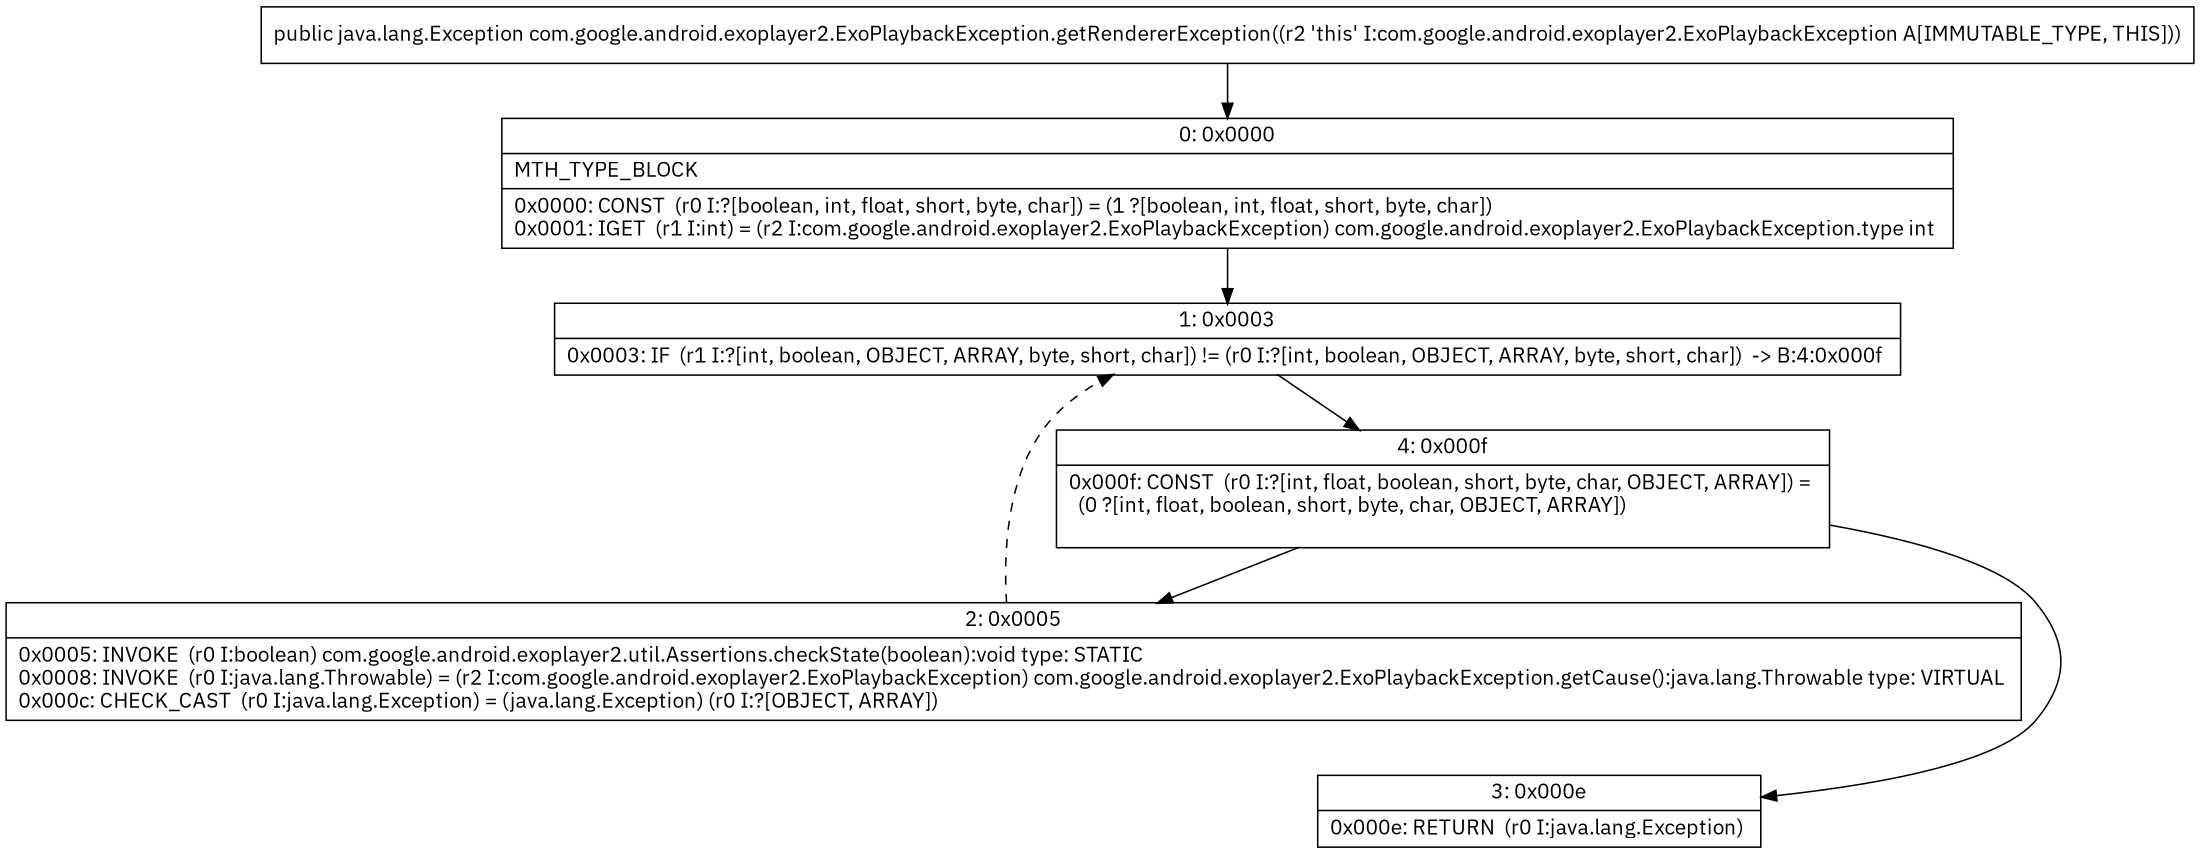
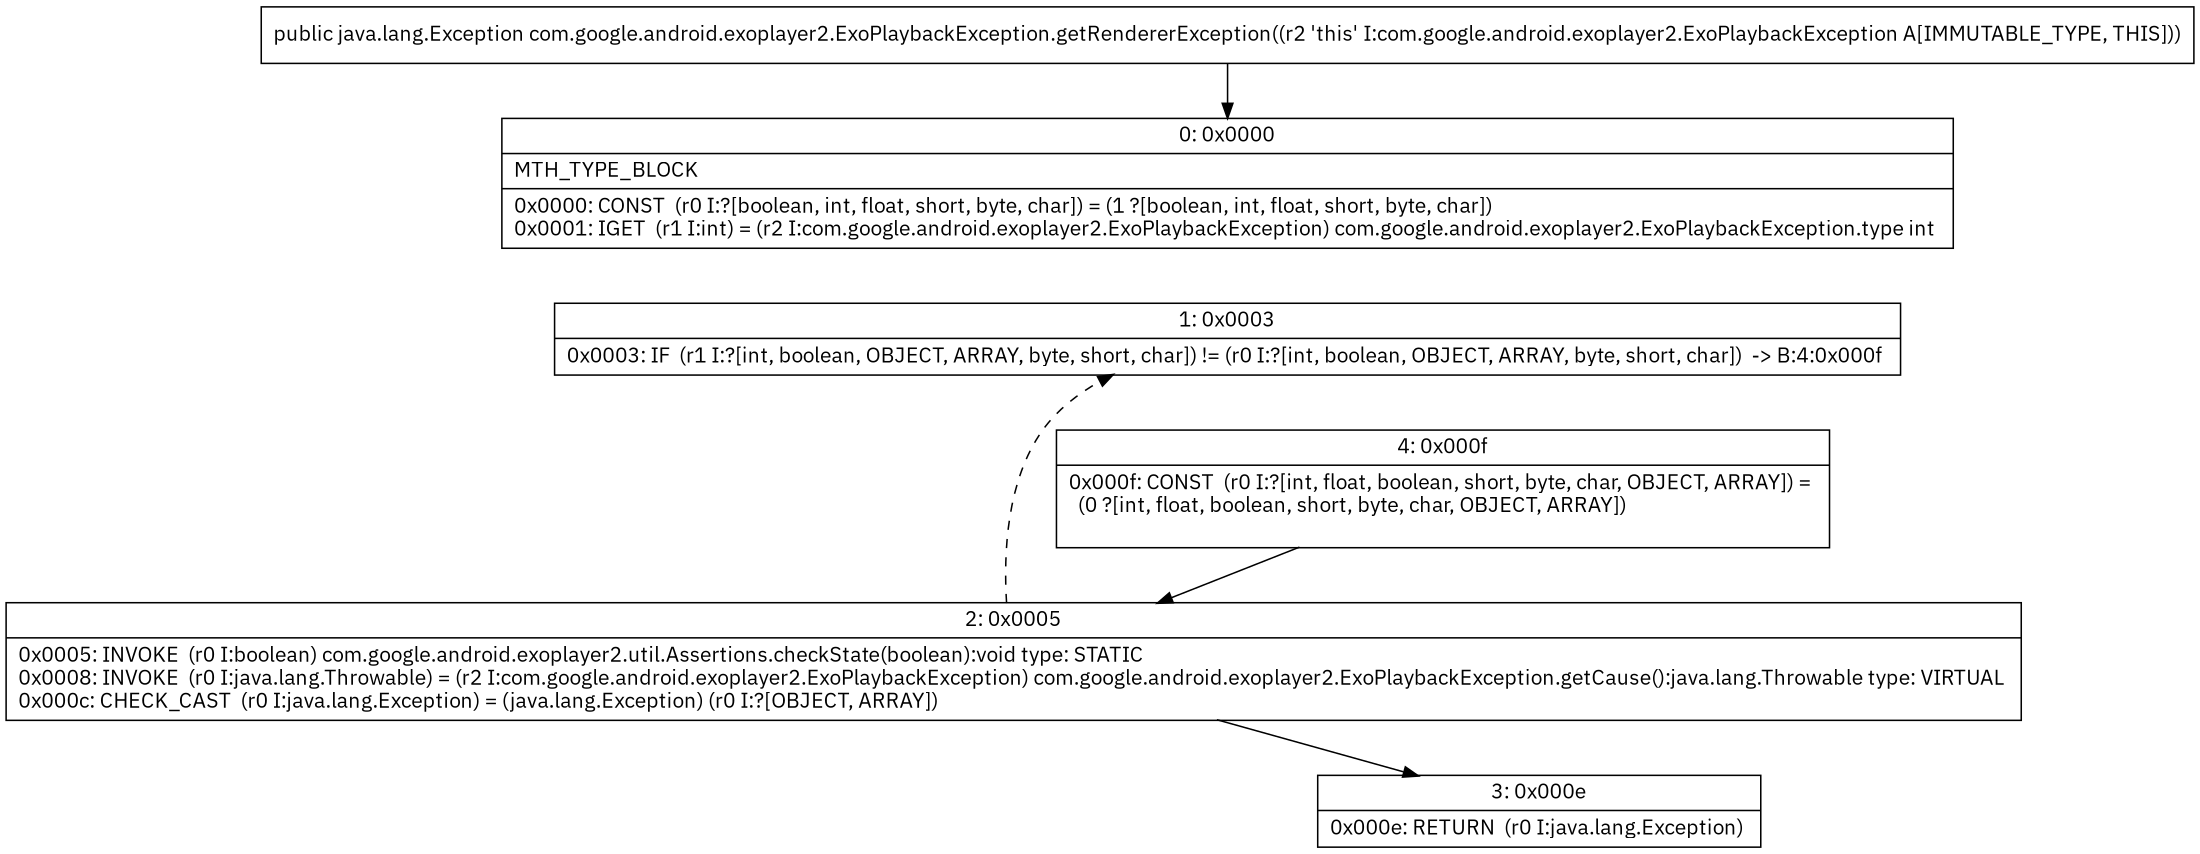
(1228, 268) -> none
(1312, 398) -> none
(2056, 686) -> (1310, 746)
